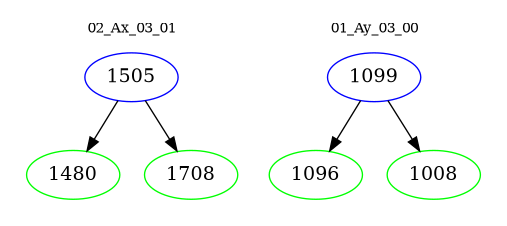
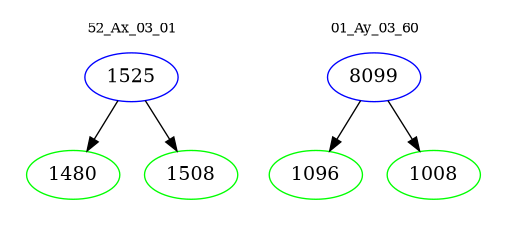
(132, 29) -> (132, 29)
(375, 29) -> (375, 29)
(131, 77) -> (131, 77)
(374, 77) -> (374, 77)
(191, 175) -> (191, 175)
